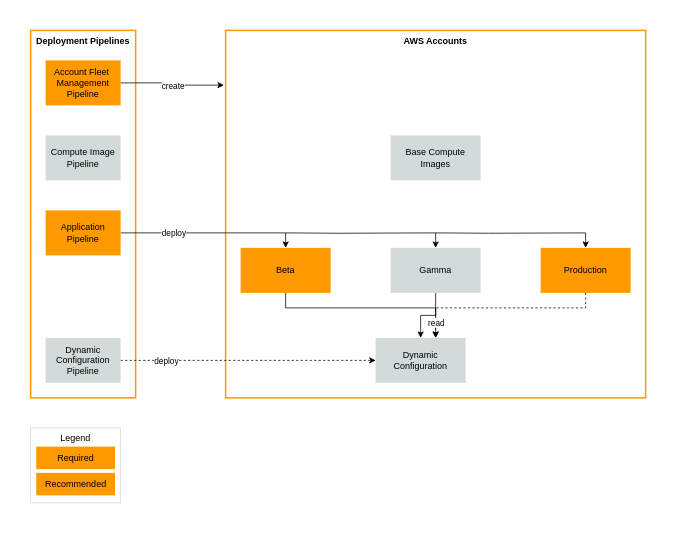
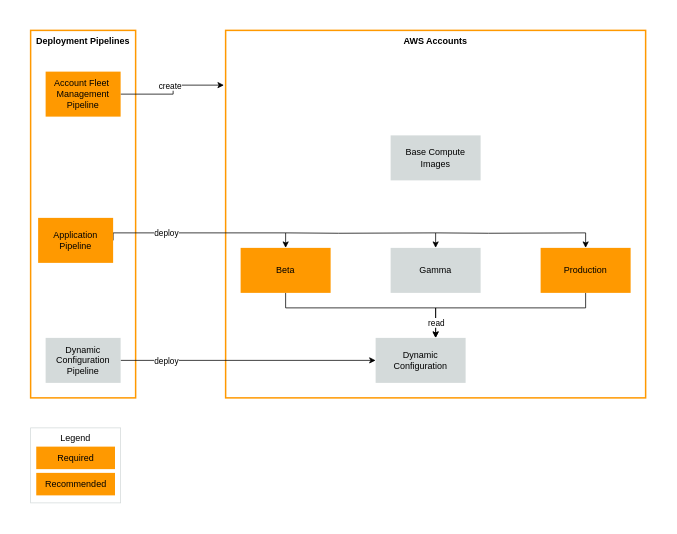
(83, 83) -> (83, 94)
(83, 158) -> none
(83, 233) -> (75, 240)
(519, 308) -> (519, 308)
(420, 317) -> none
(274, 360) -> (274, 360)
